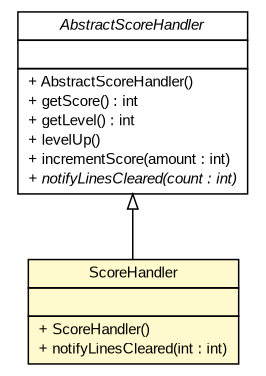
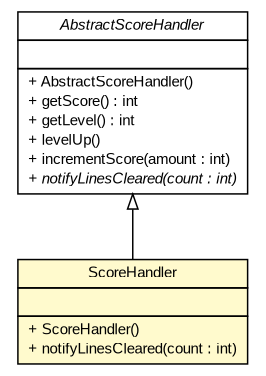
(134, 349) -> (133, 349)
